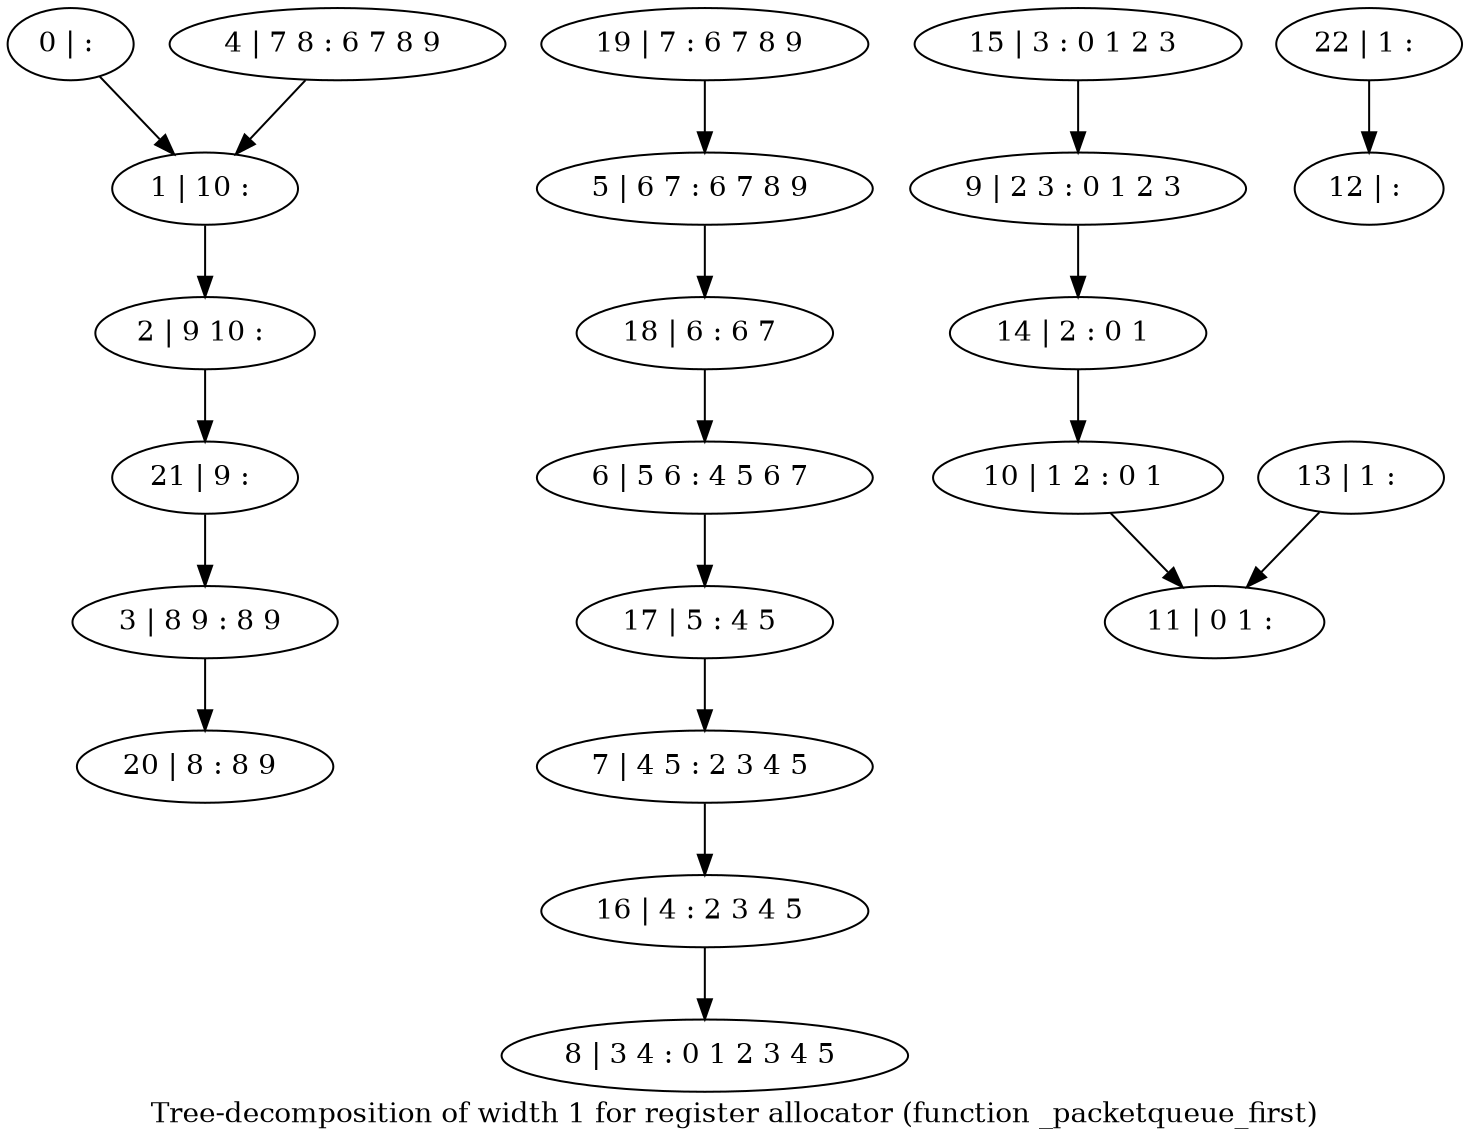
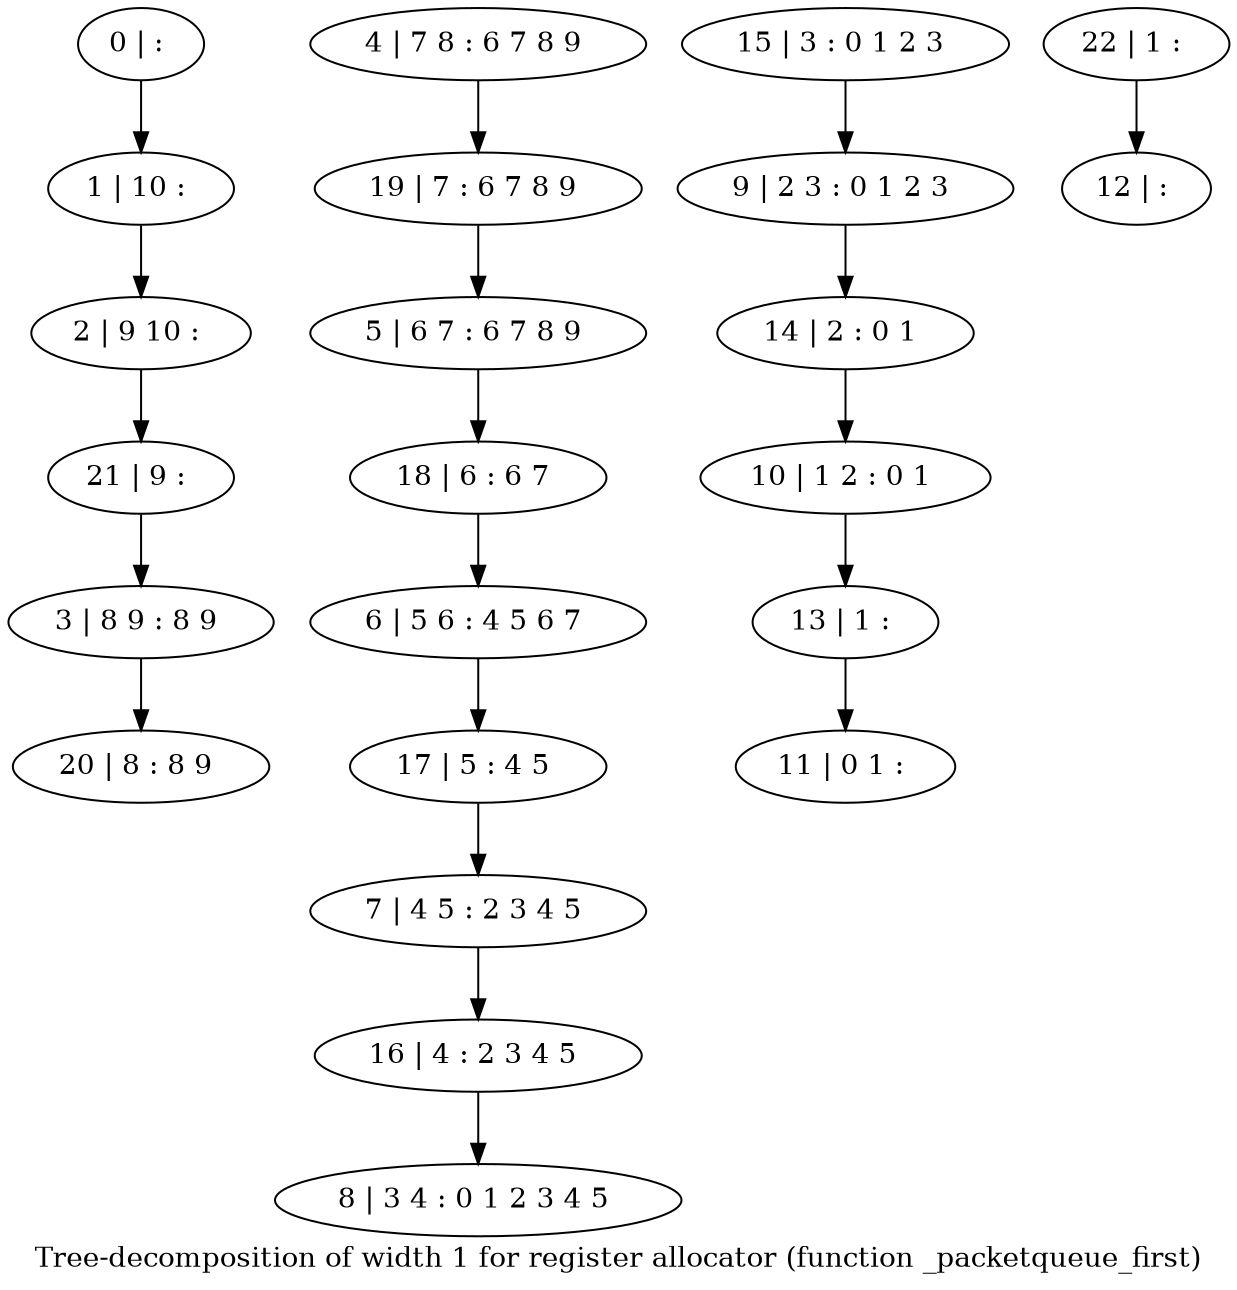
(278, 110) -> (478, 107)
(1139, 543) -> (846, 540)
